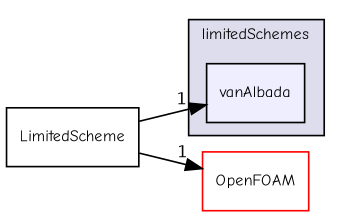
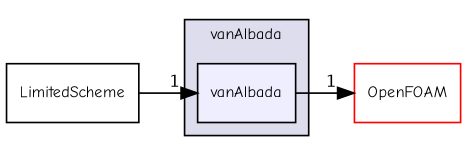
(256, 35) -> (247, 35)
(163, 159) -> (319, 93)
